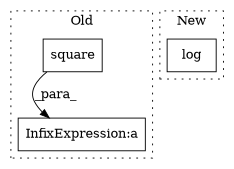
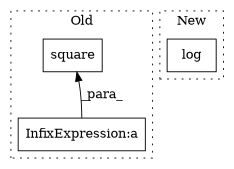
(33, 91) -> (81, 99)
